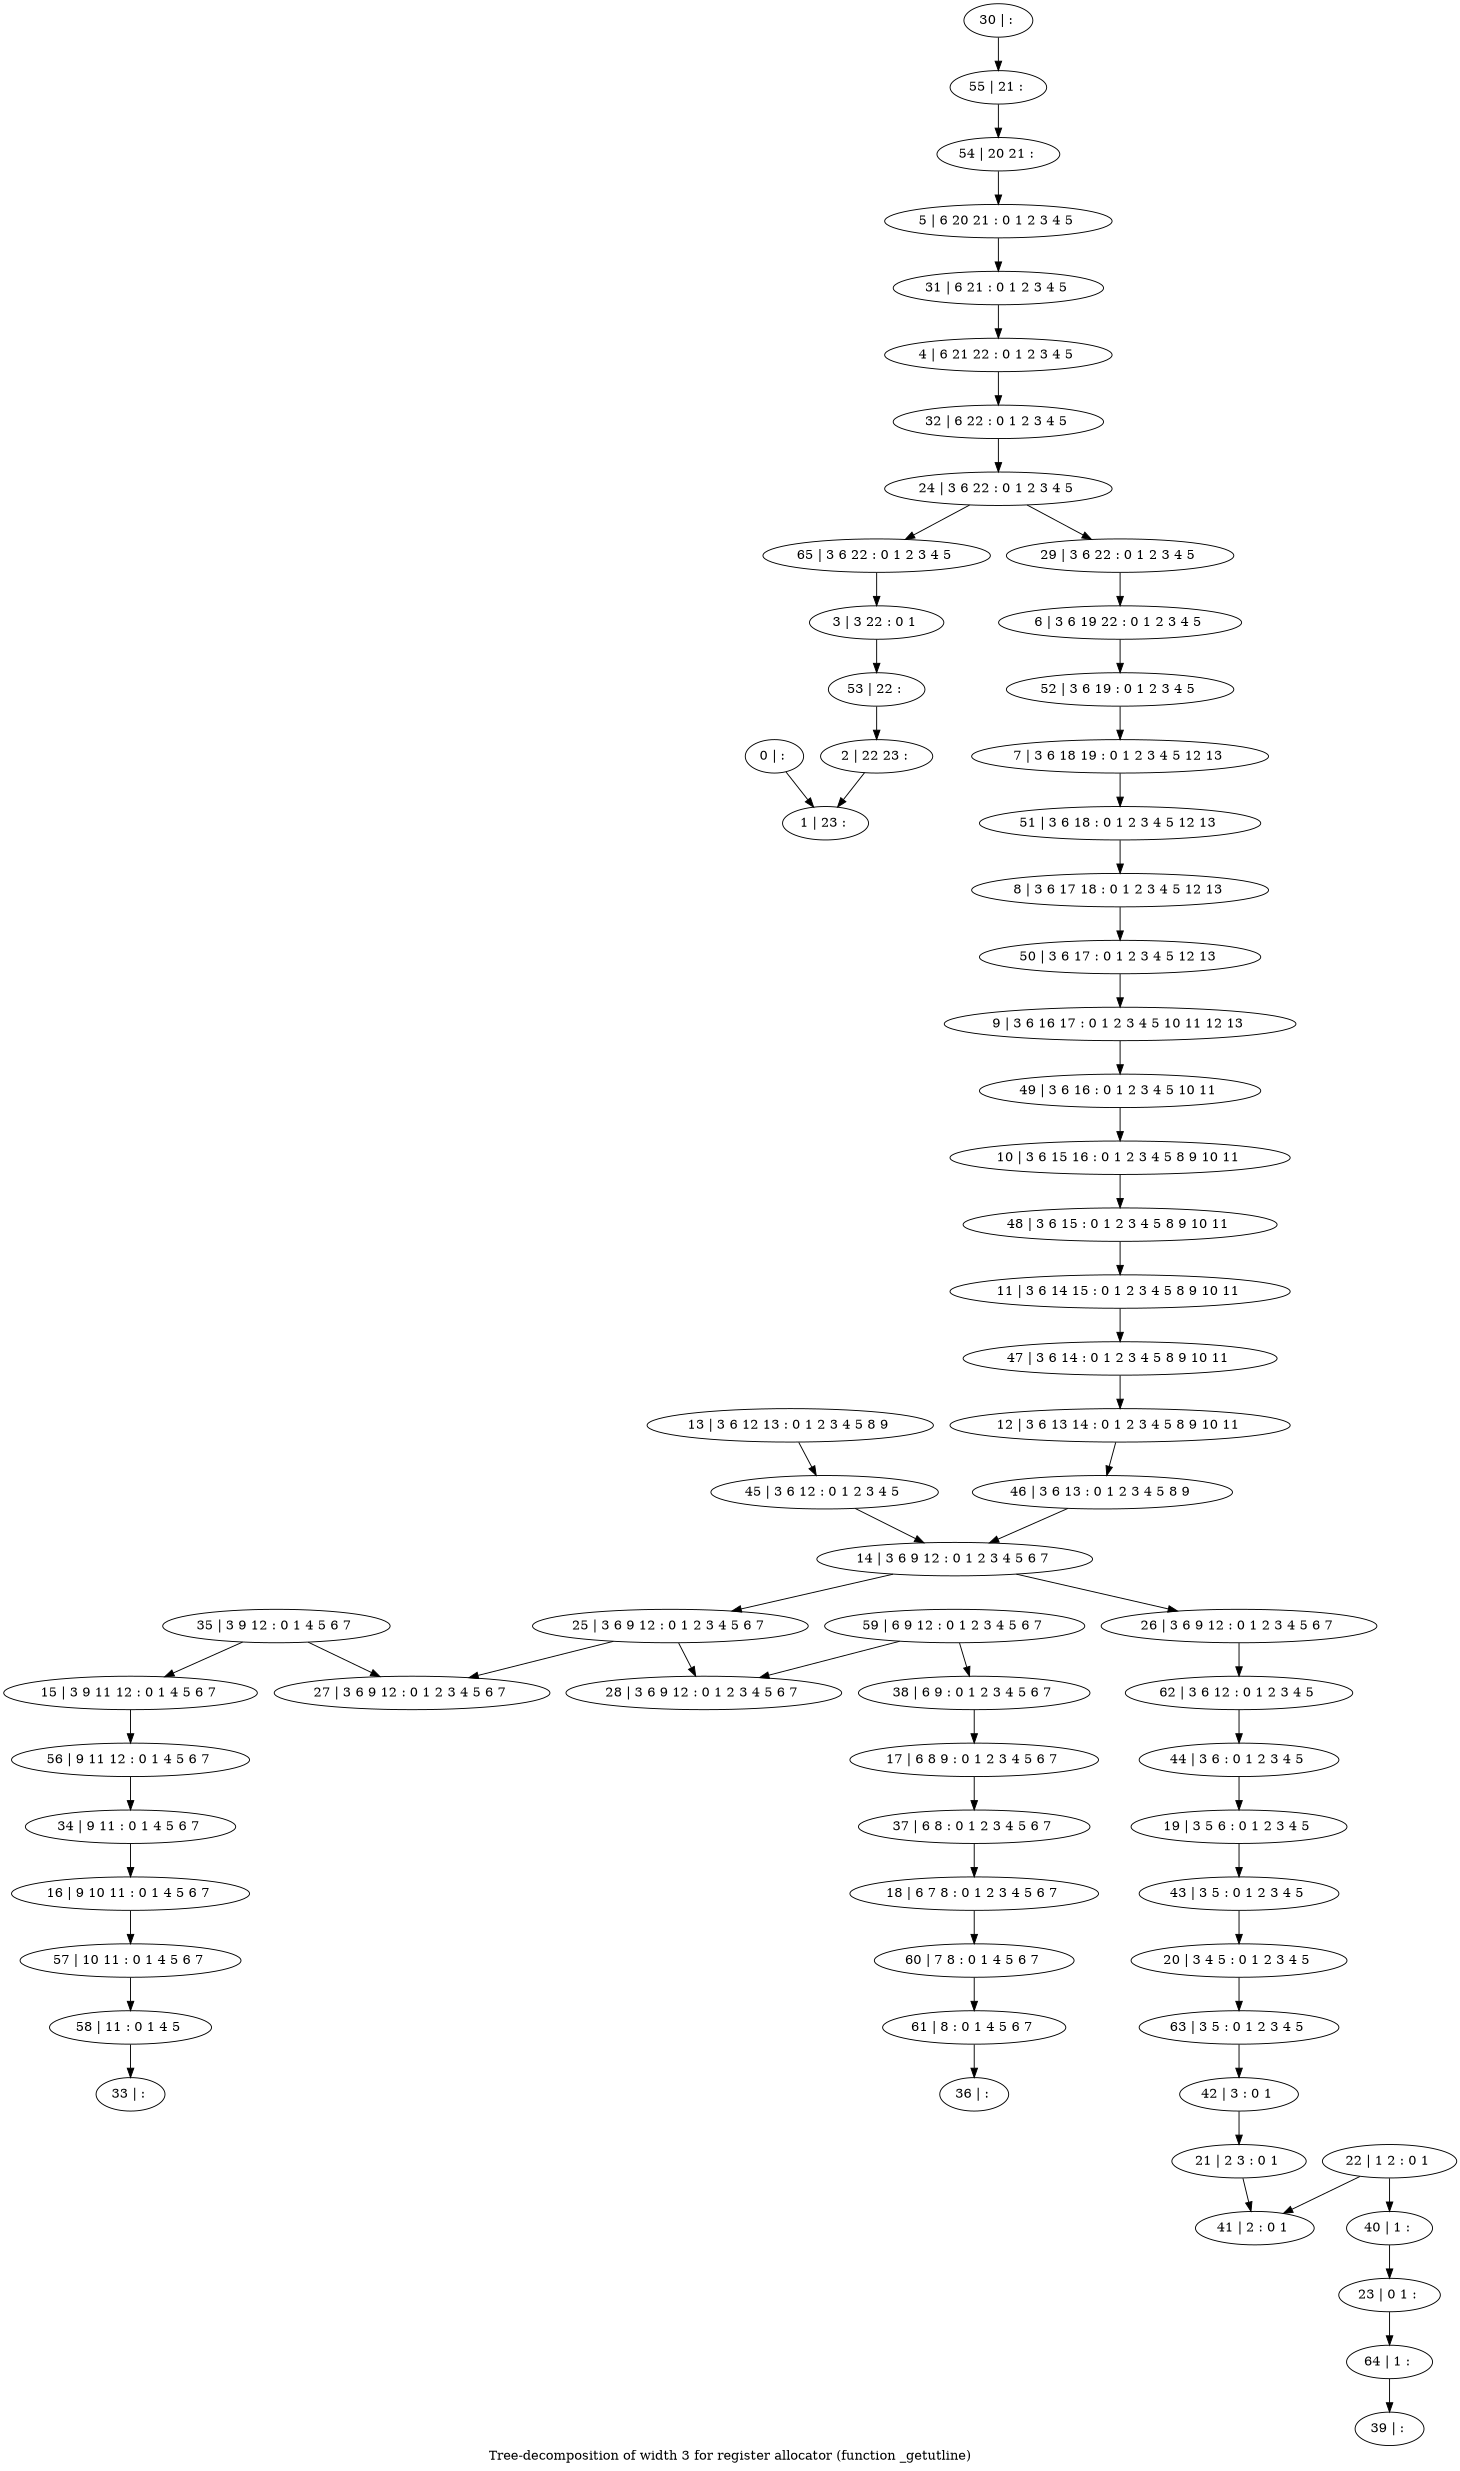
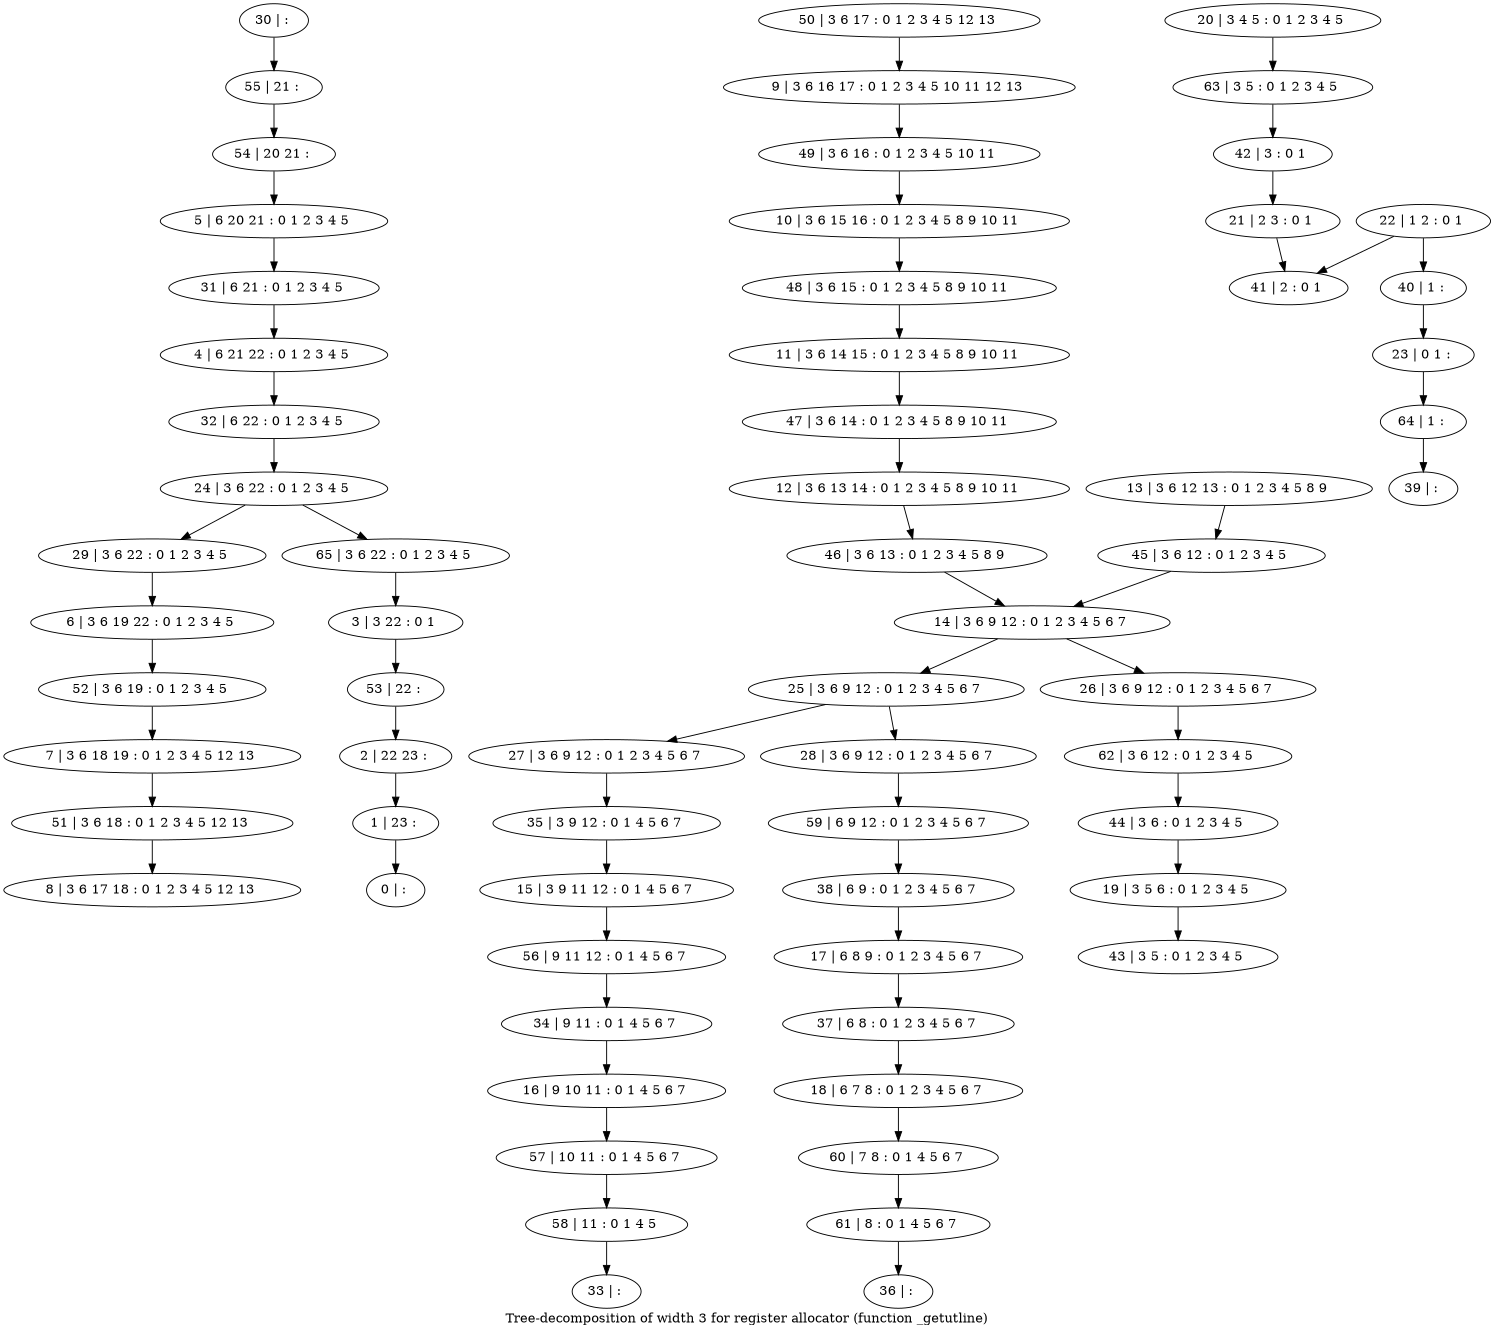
(797, 786) -> (396, 852)
(1120, 919) -> none
(340, 1657) -> (607, 785)
(834, 1658) -> (898, 785)
(1239, 1923) -> none
